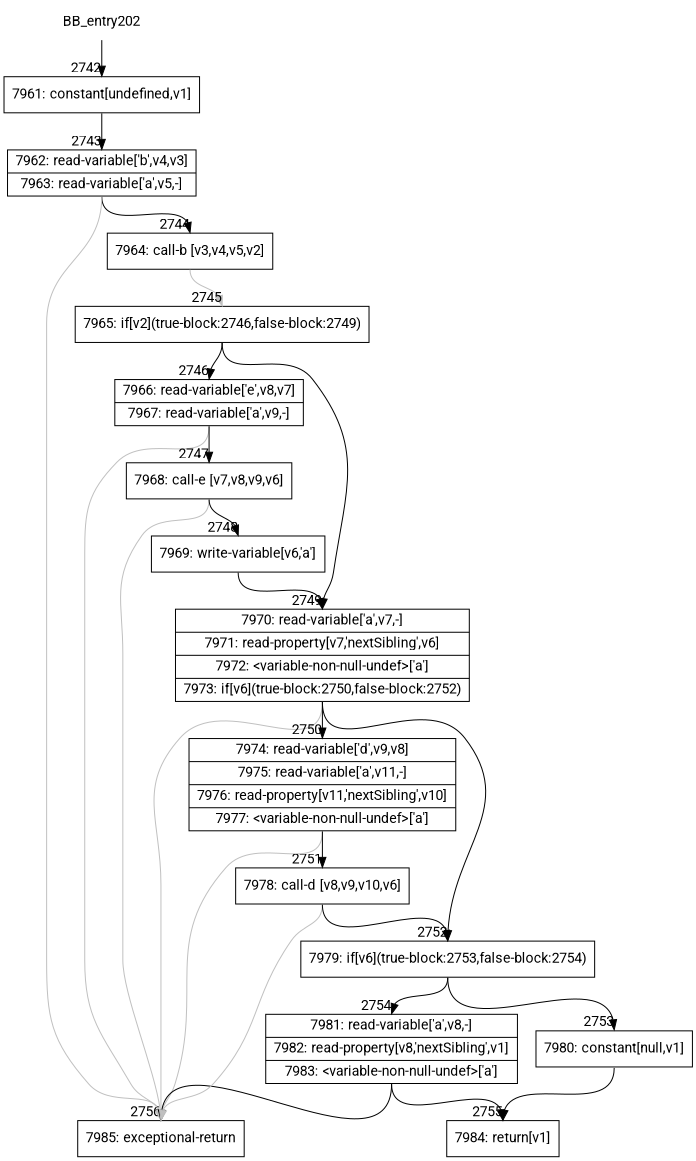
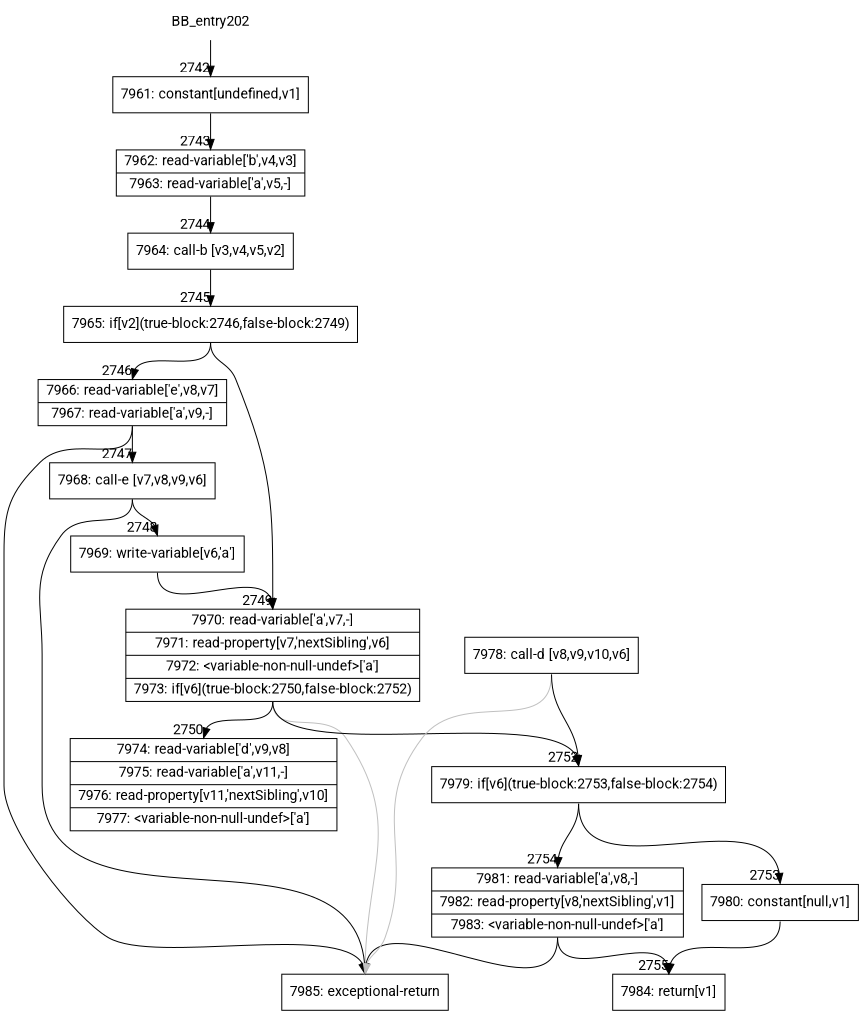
(201, 286) -> (211, 283)
(47, 677) -> none
(85, 739) -> (4, 788)
(123, 781) -> (51, 818)
(322, 850) -> none
(192, 930) -> none
